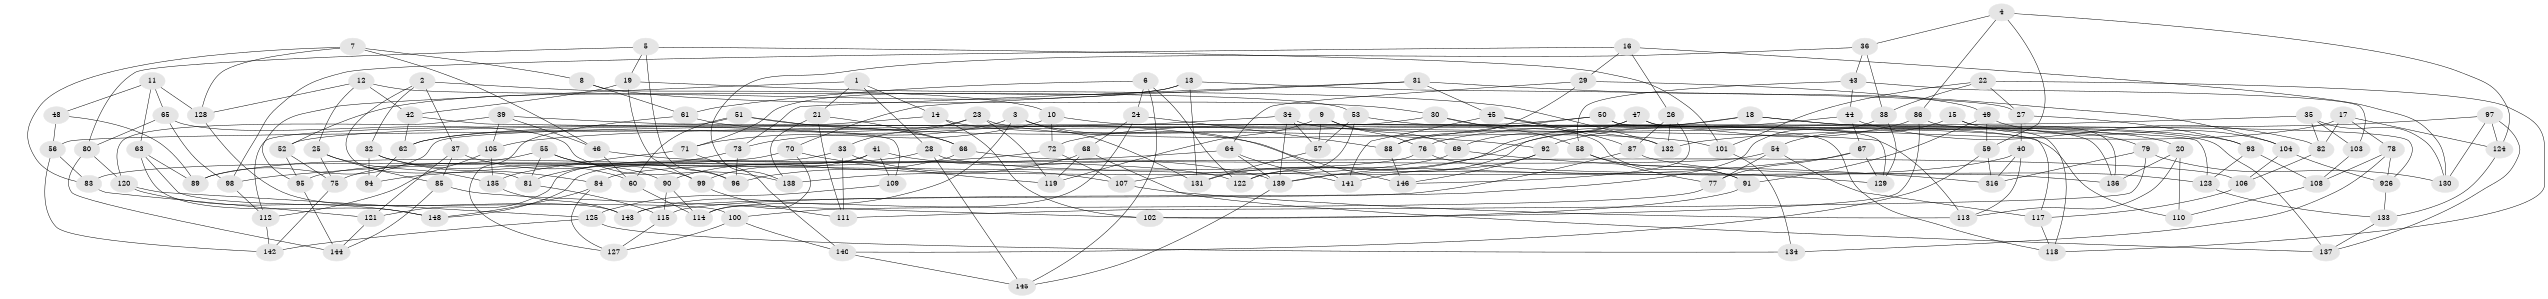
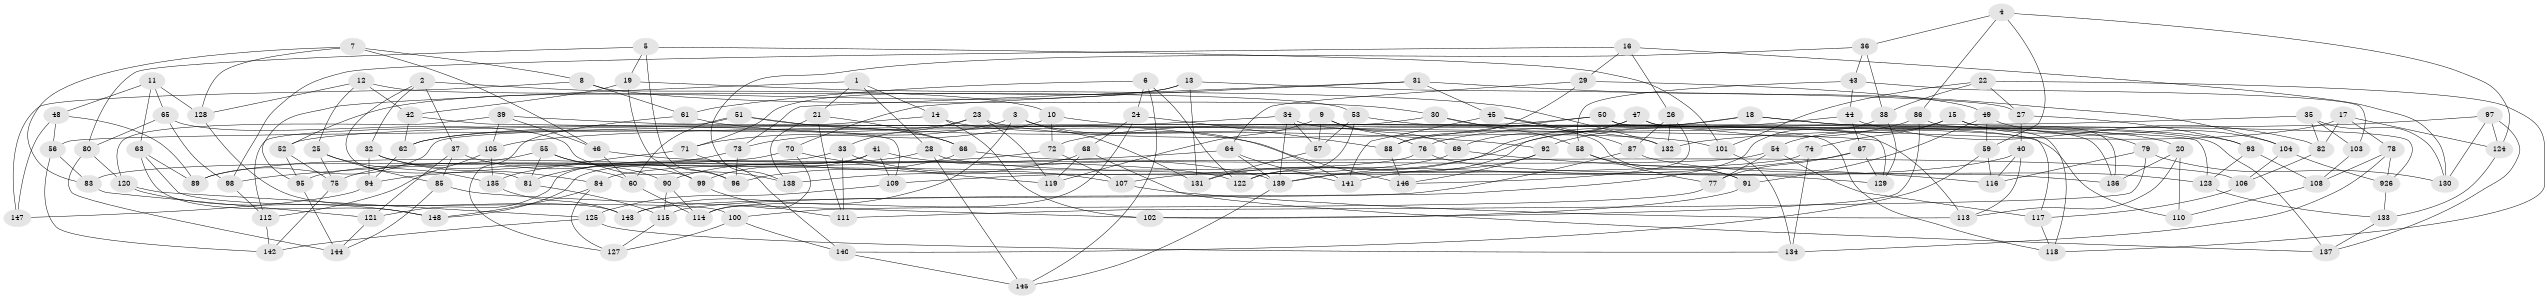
none -> (1810, 150)
(1992, 184) -> (1992, 184)
none -> (17, 218)
